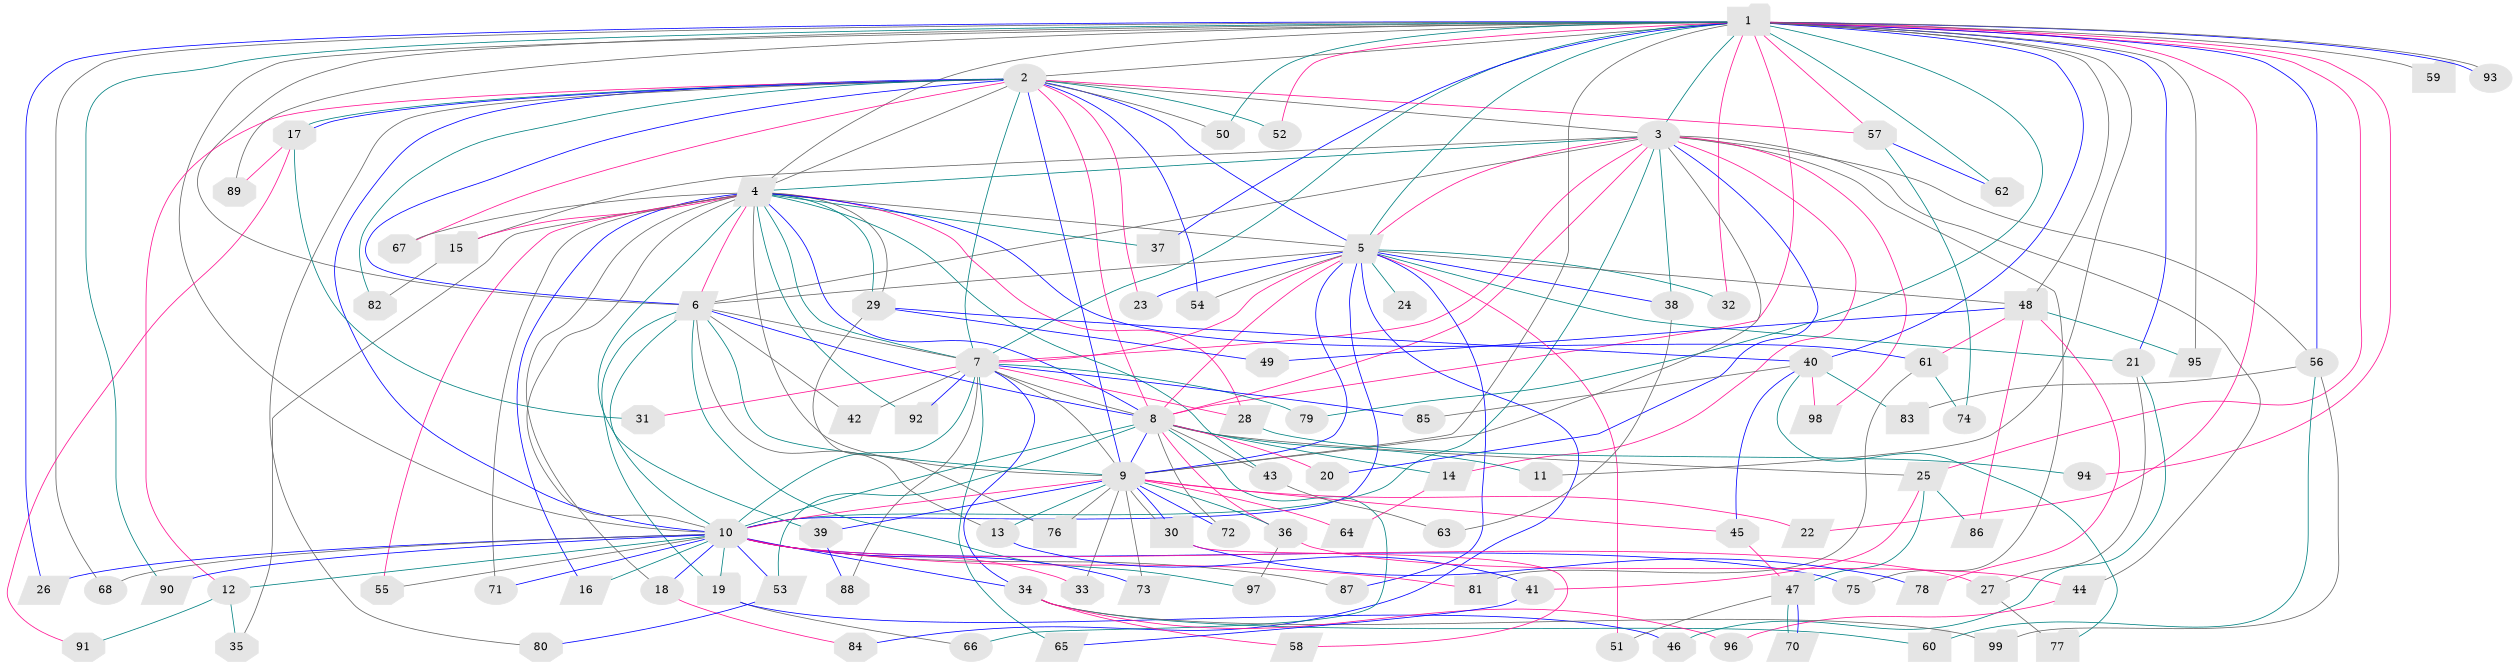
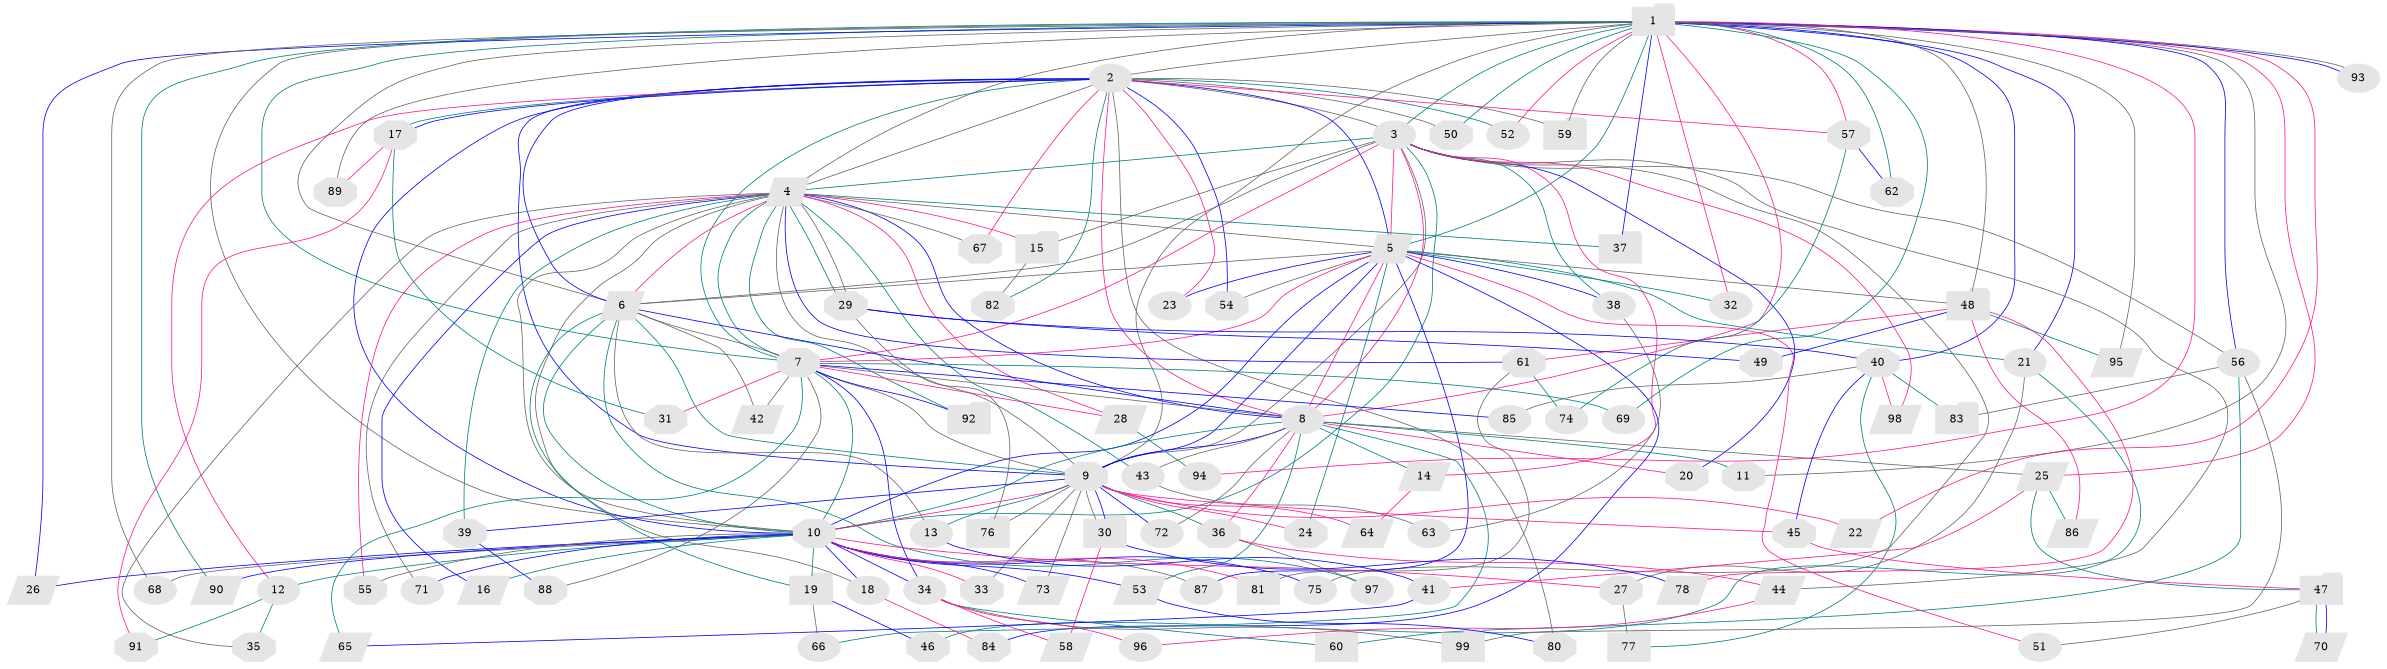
none -> (1339, 87)
(1307, 420) -> (1624, 420)
none -> (1239, 517)
